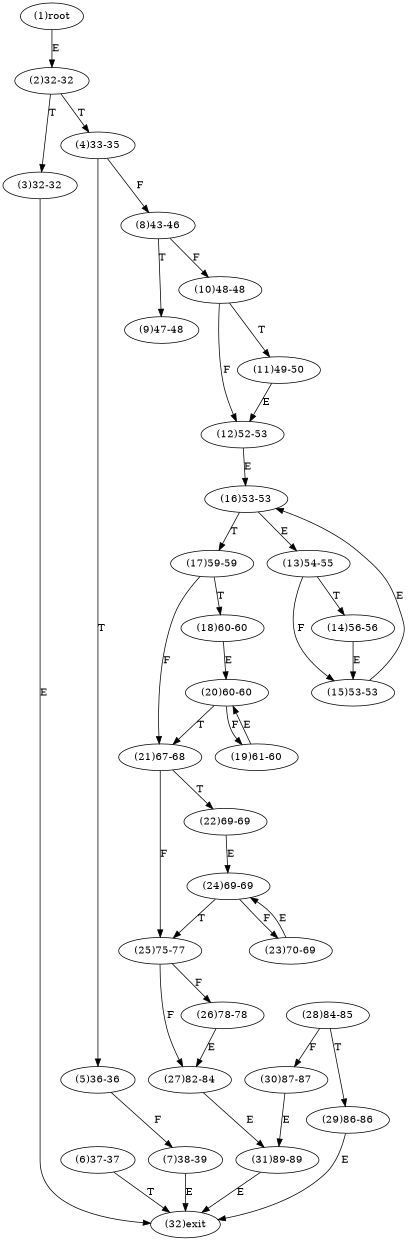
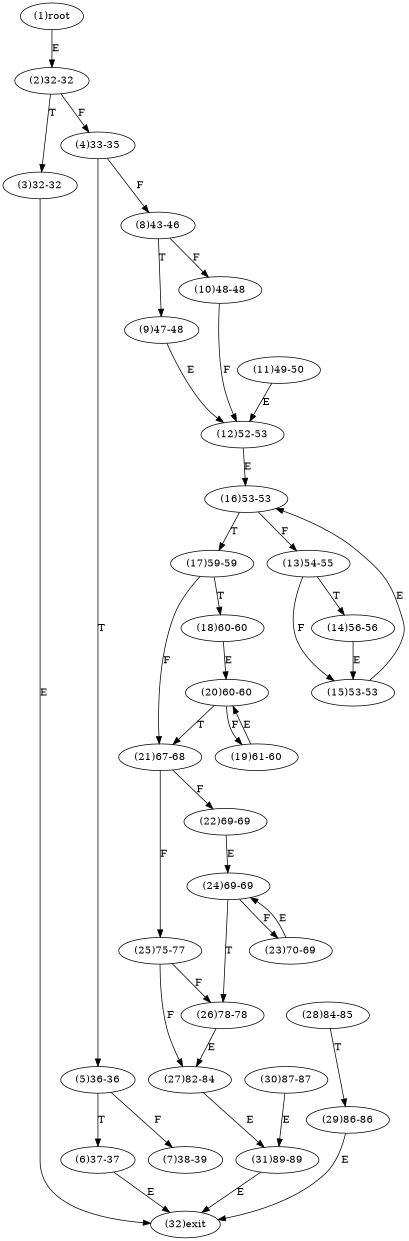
(82, 113) -> (82, 113)
(247, 327) -> none
none -> (188, 384)
(285, 531) -> (285, 531)
(200, 790) -> (200, 790)
(197, 916) -> (226, 947)
(309, 1044) -> none
none -> (98, 1116)
(185, 1189) -> none
(151, 1192) -> (151, 1192)
